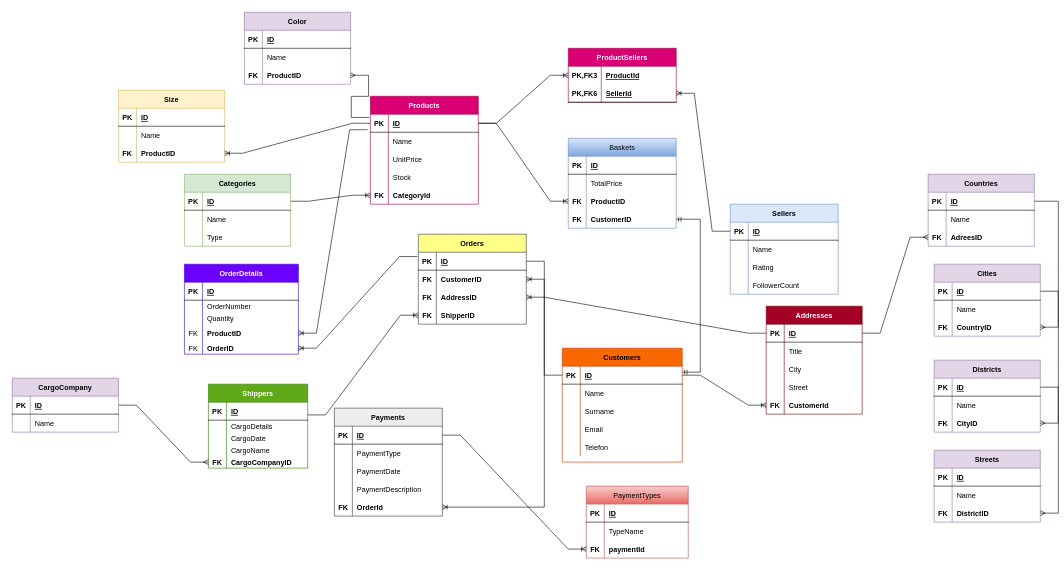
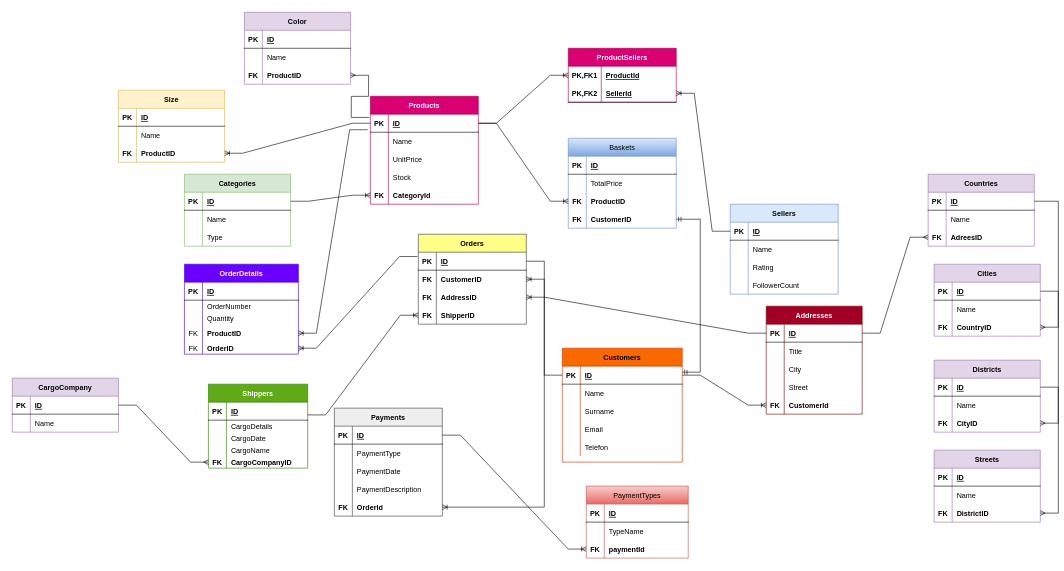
(585, 76) -> (585, 76)
(585, 94) -> (585, 94)
